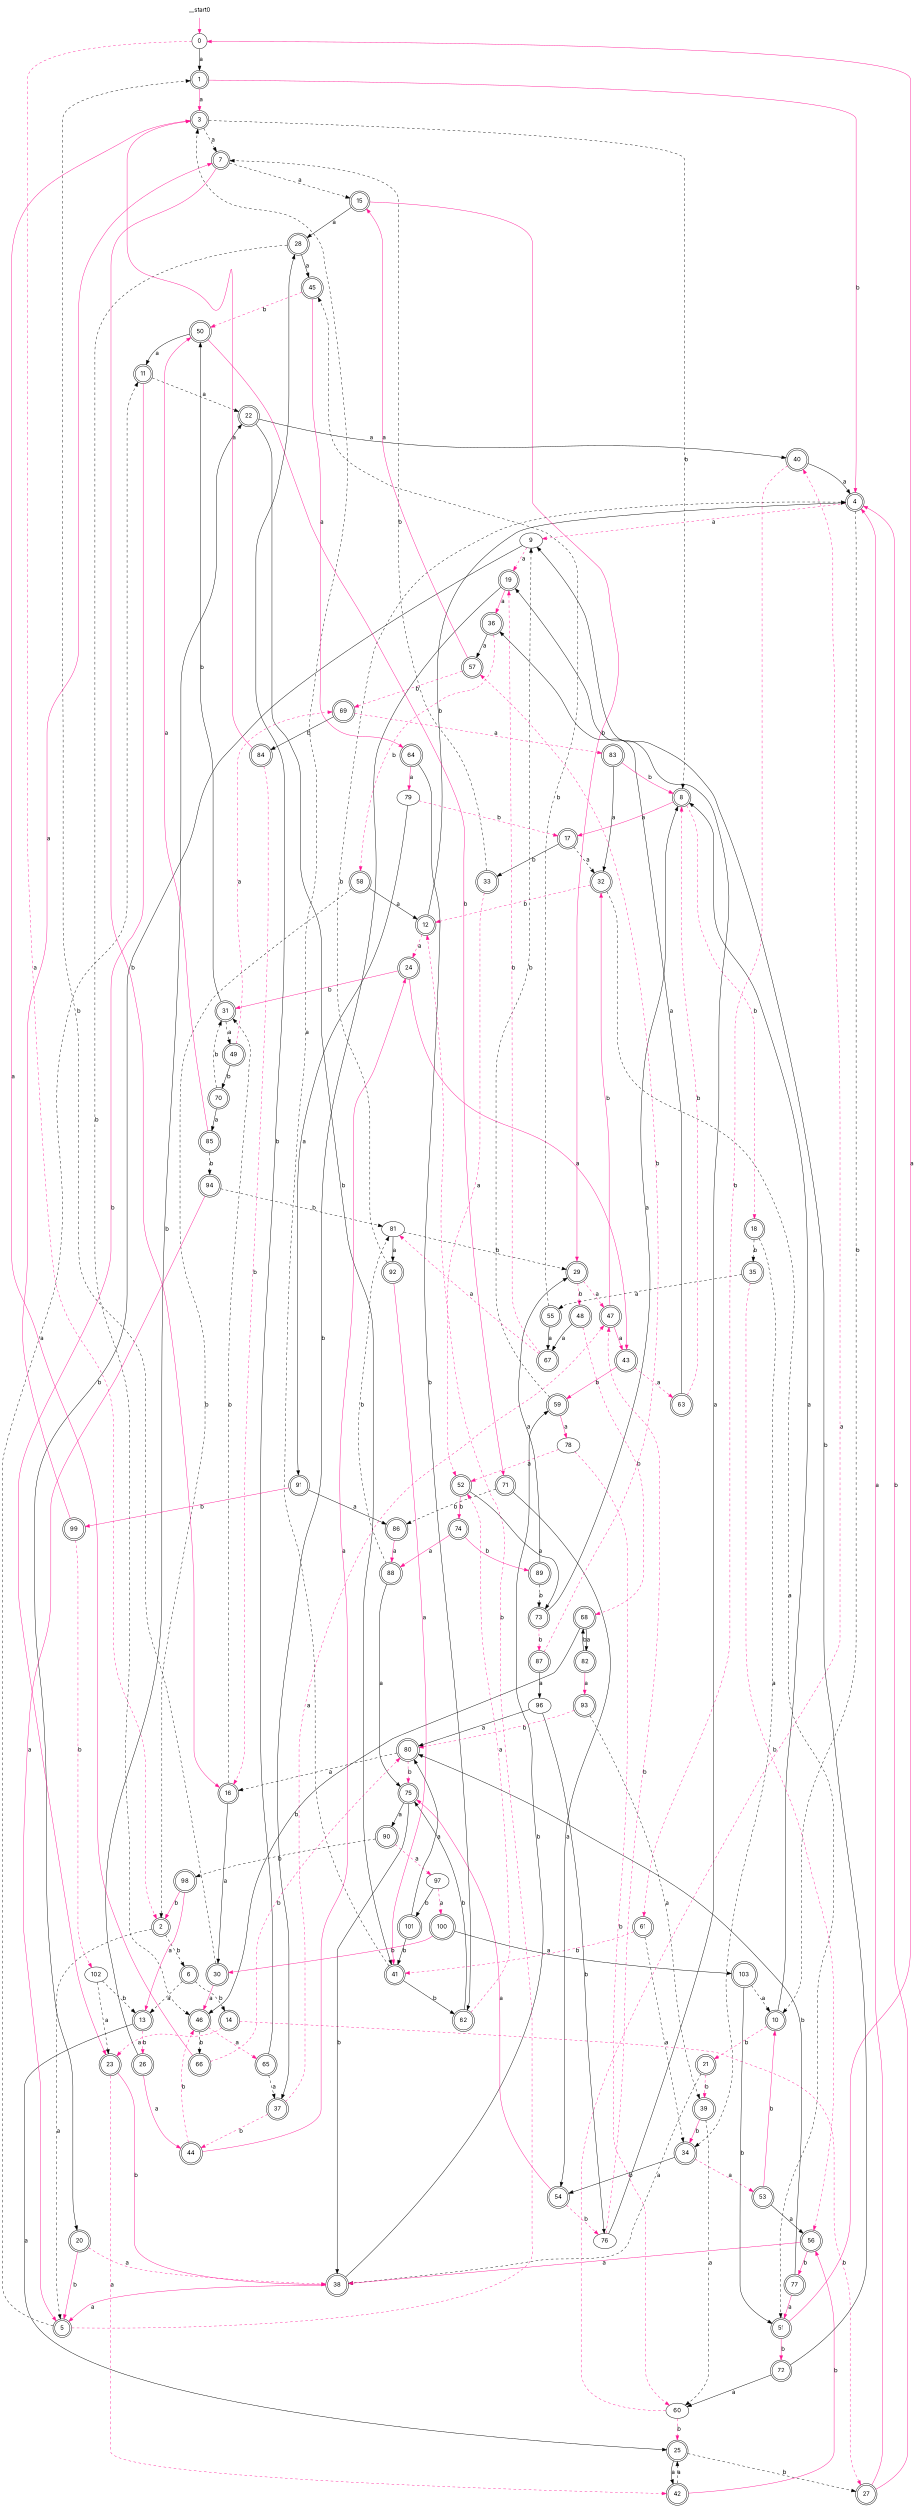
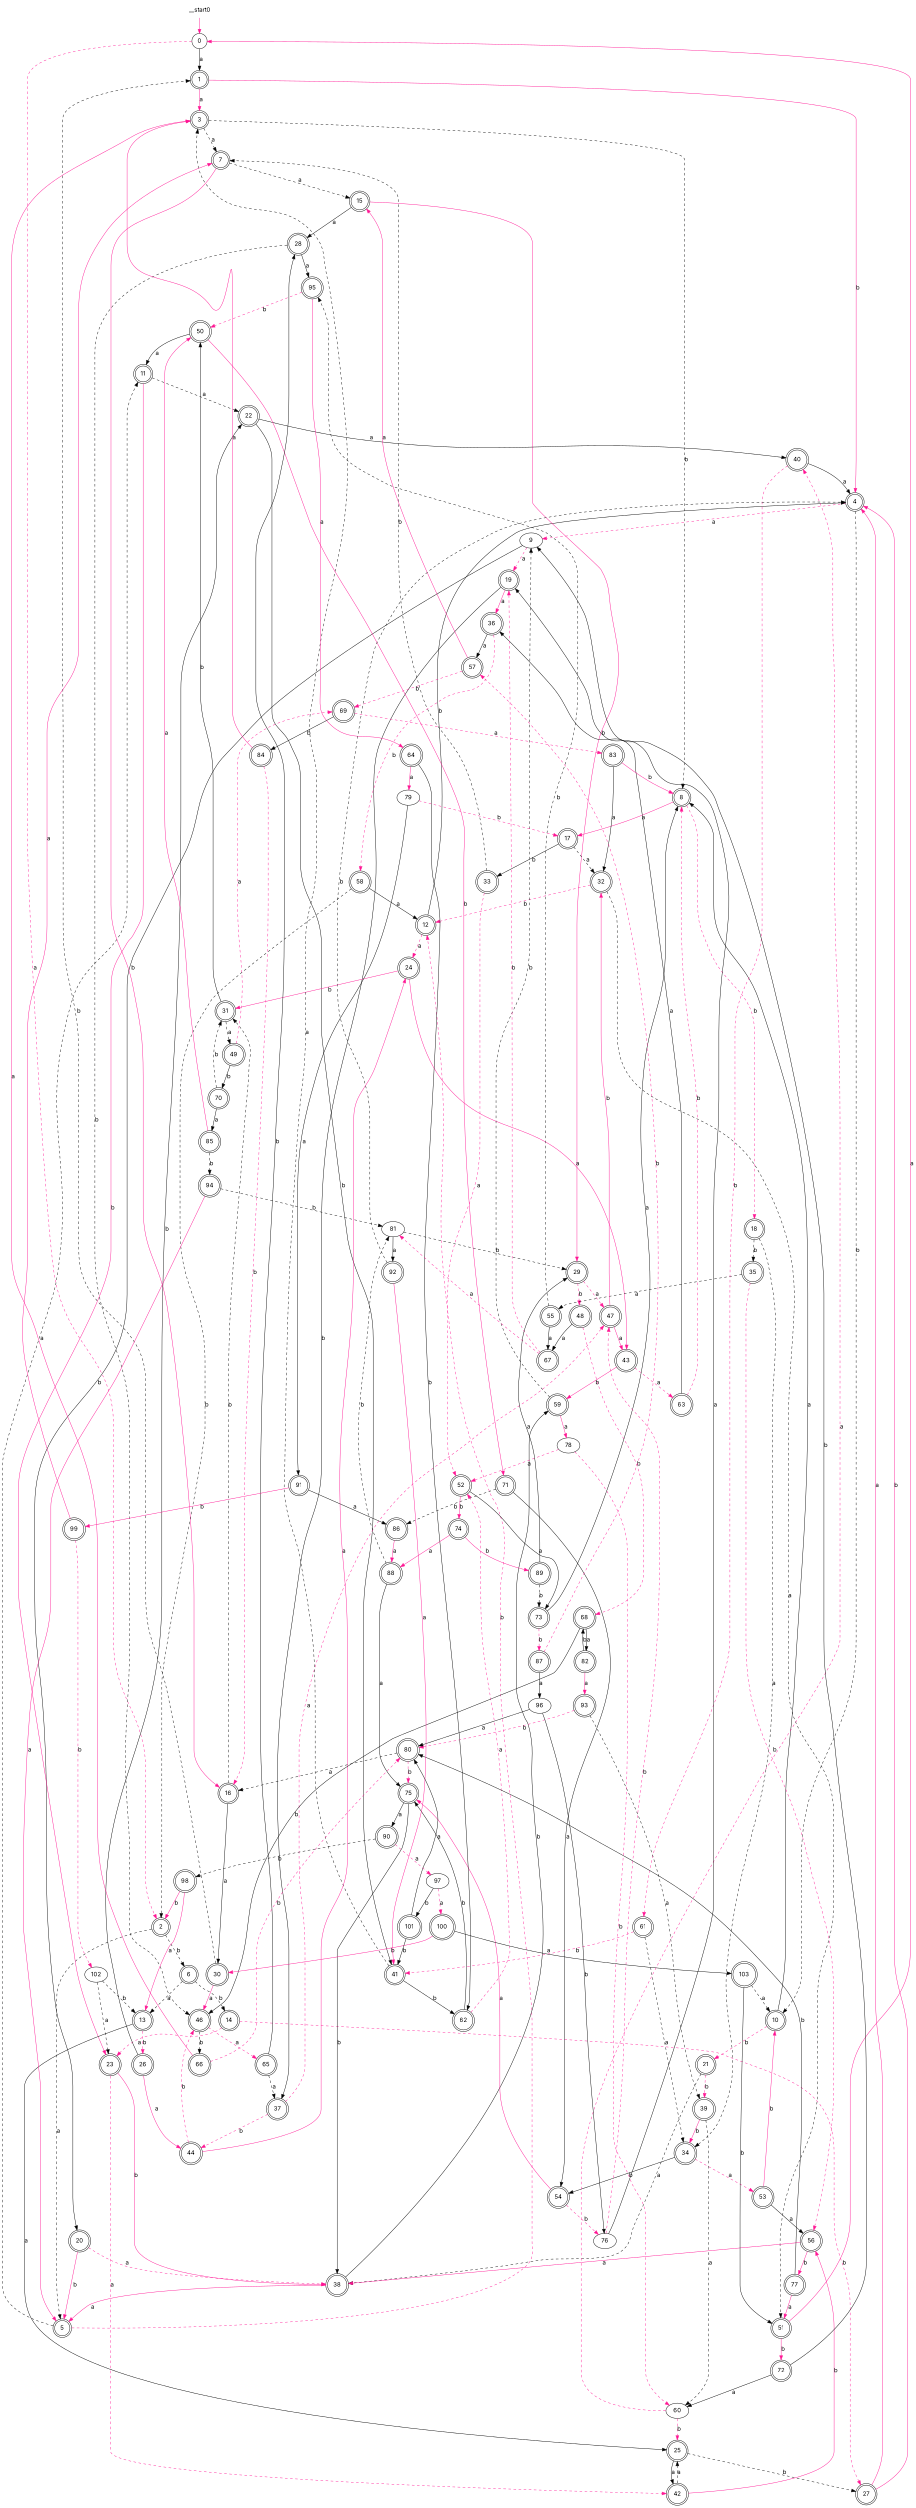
(312, 288) -> (312, 288)
